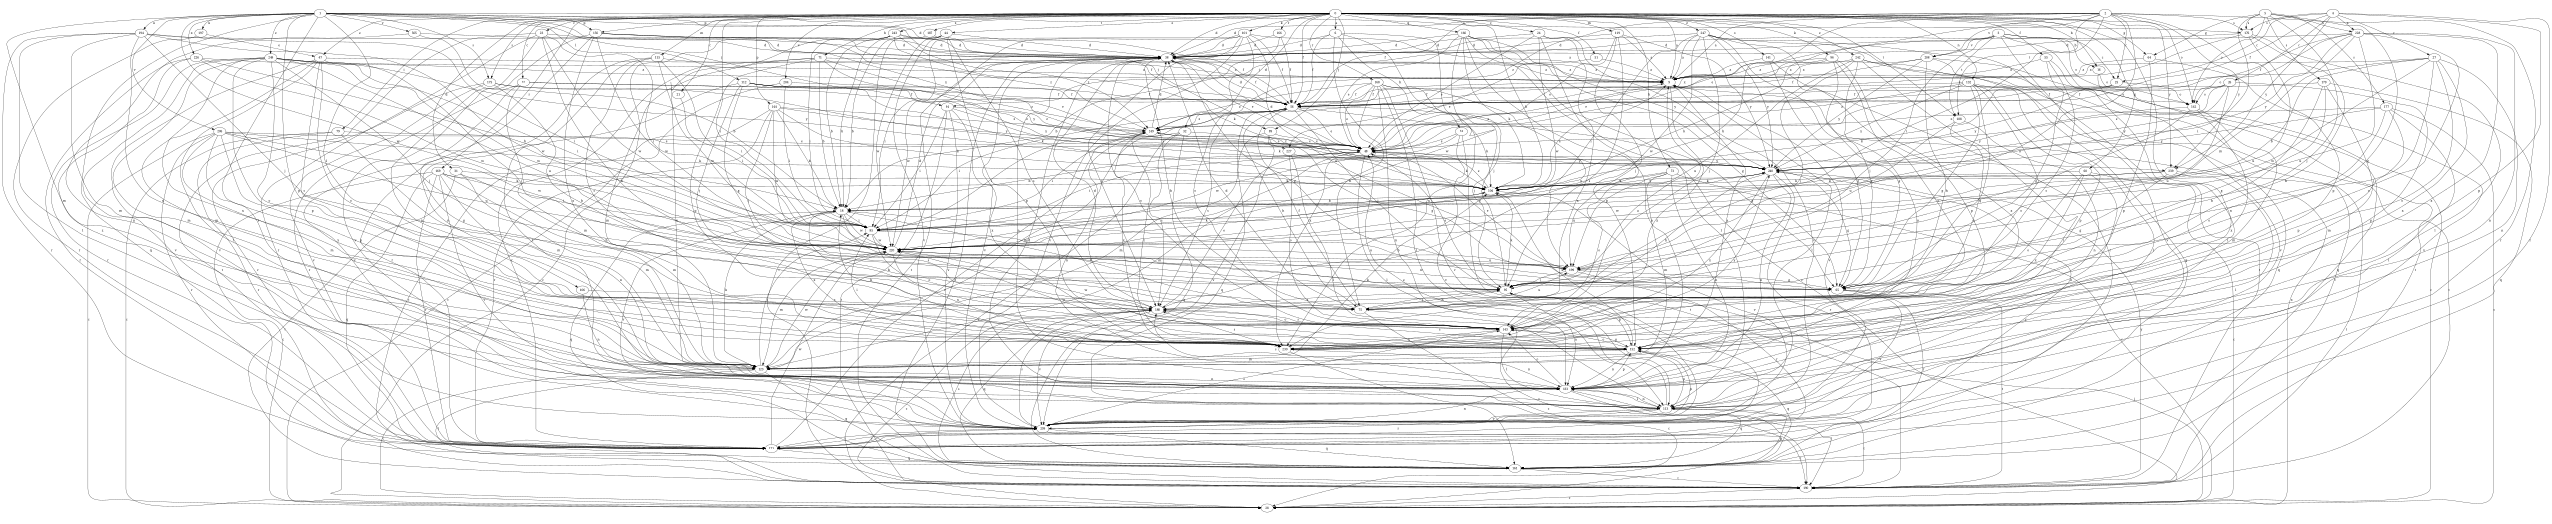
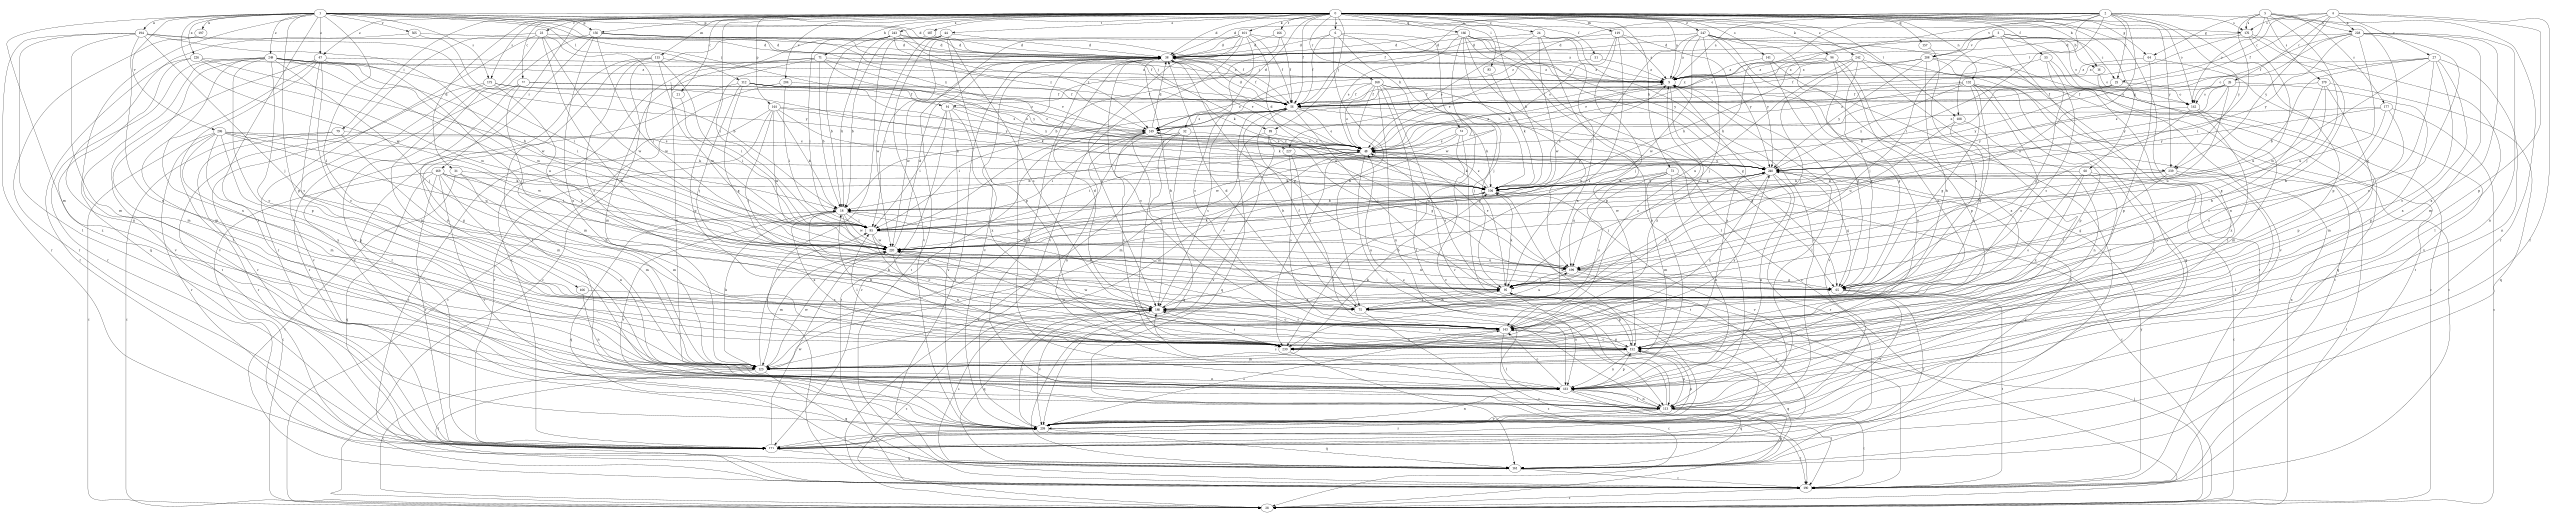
(259, 45) -> (320, 34)
none -> (1925, 45)
(1959, 69) -> none
none -> (1489, 70)
(1652, 213) -> (1759, 362)
none -> (1631, 217)
(965, 272) -> (942, 250)
(2192, 332) -> none
(2139, 336) -> none
(1427, 356) -> none
